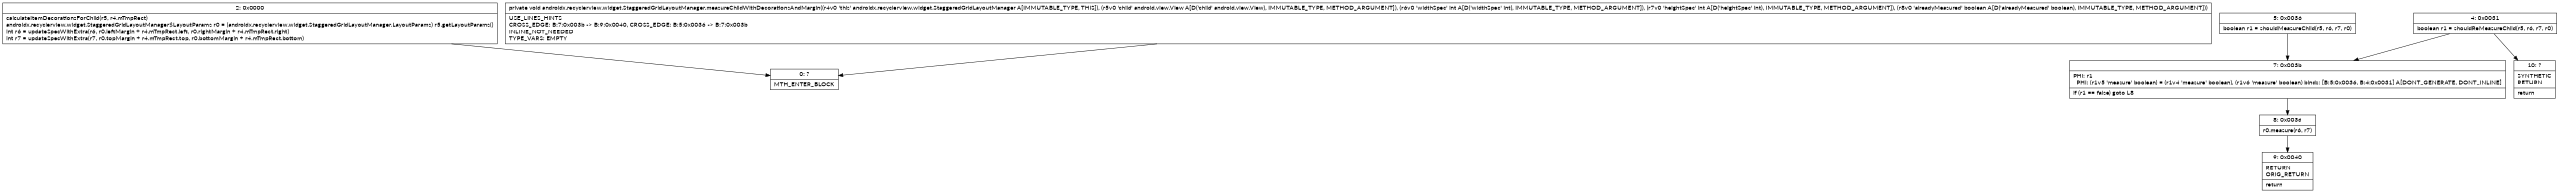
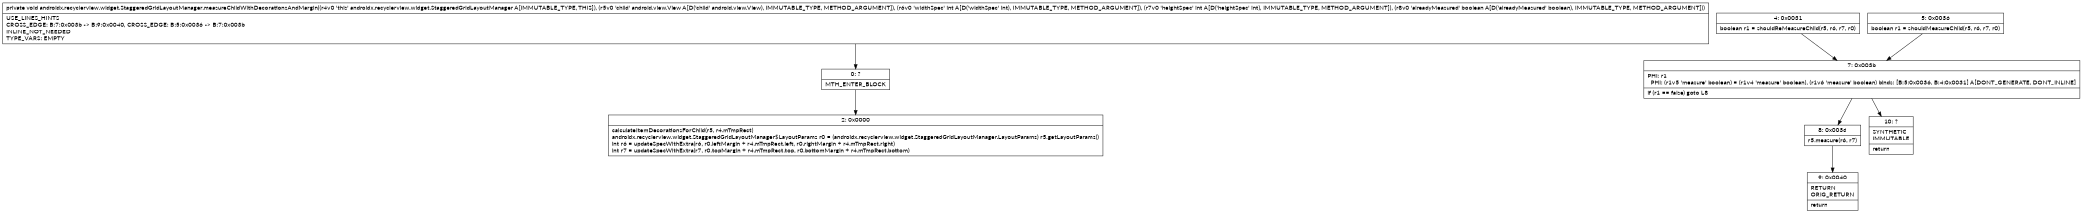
(2504, 45) -> (1875, 105)
(609, 60) -> (856, 100)
(2530, 83) -> (1891, 139)
(2288, 130) -> (1833, 140)
